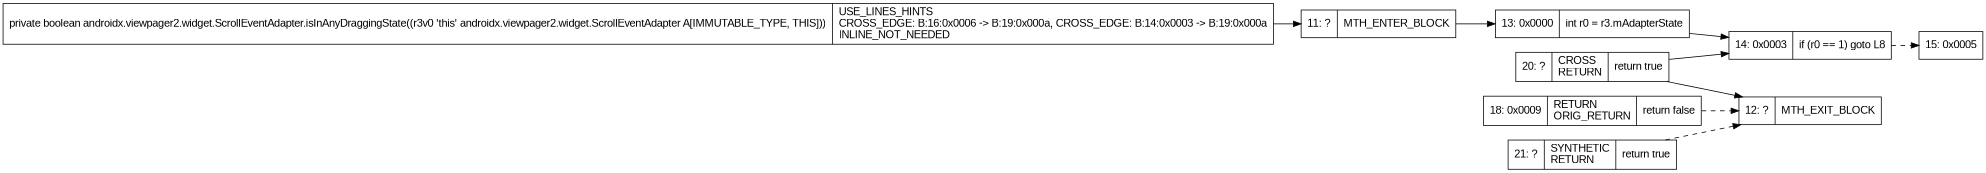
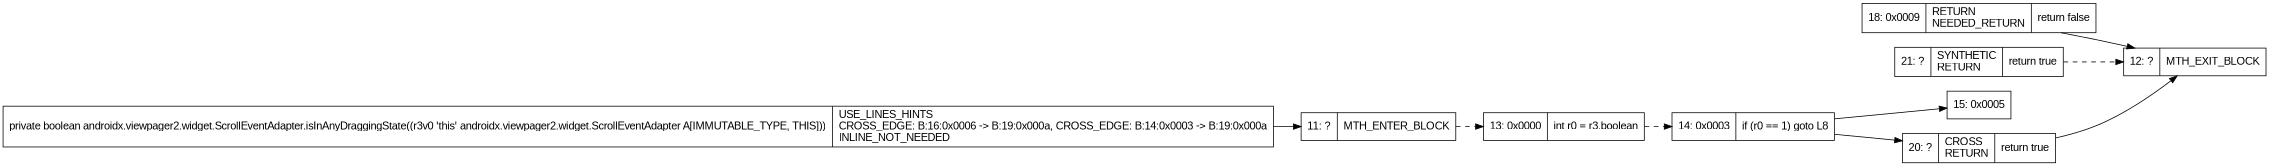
(1624, 23) -> (1596, 126)
(1472, 24) -> (1466, 127)
(1705, 35) -> (1654, 127)
(1901, 45) -> (1887, 114)
(1695, 57) -> (1865, 137)
(1716, 111) -> (2094, 39)
(1592, 116) -> (1979, 23)
